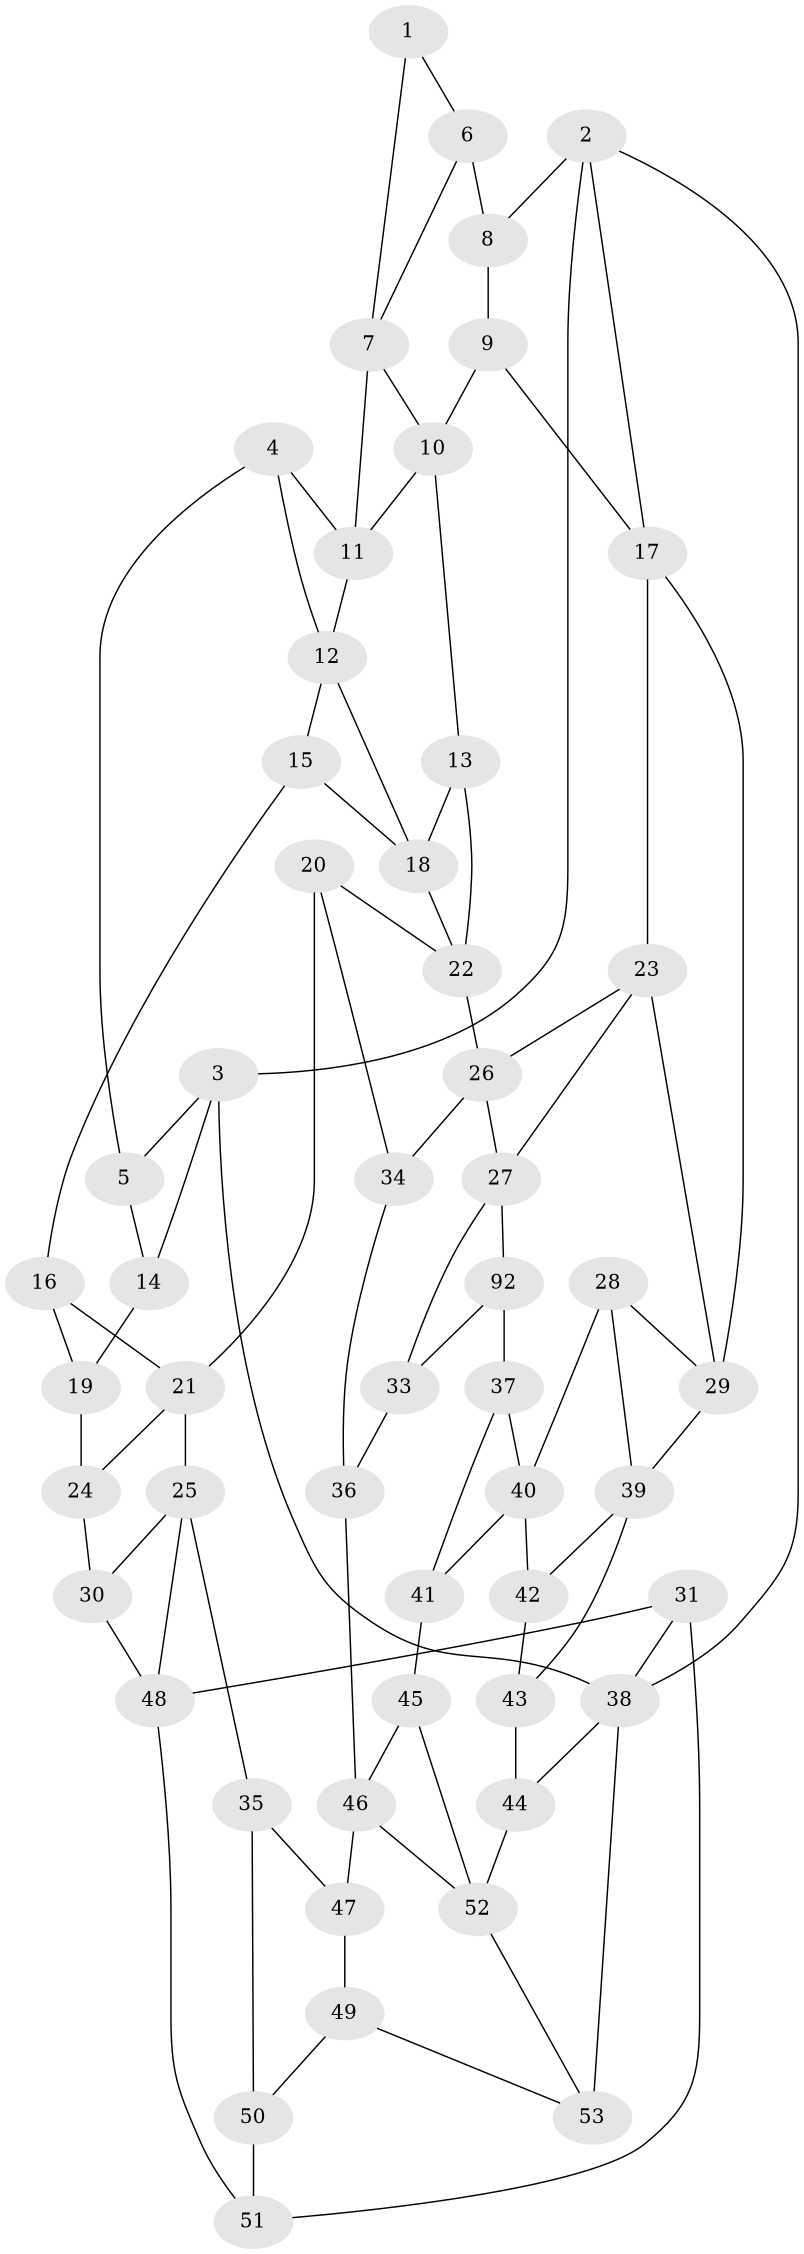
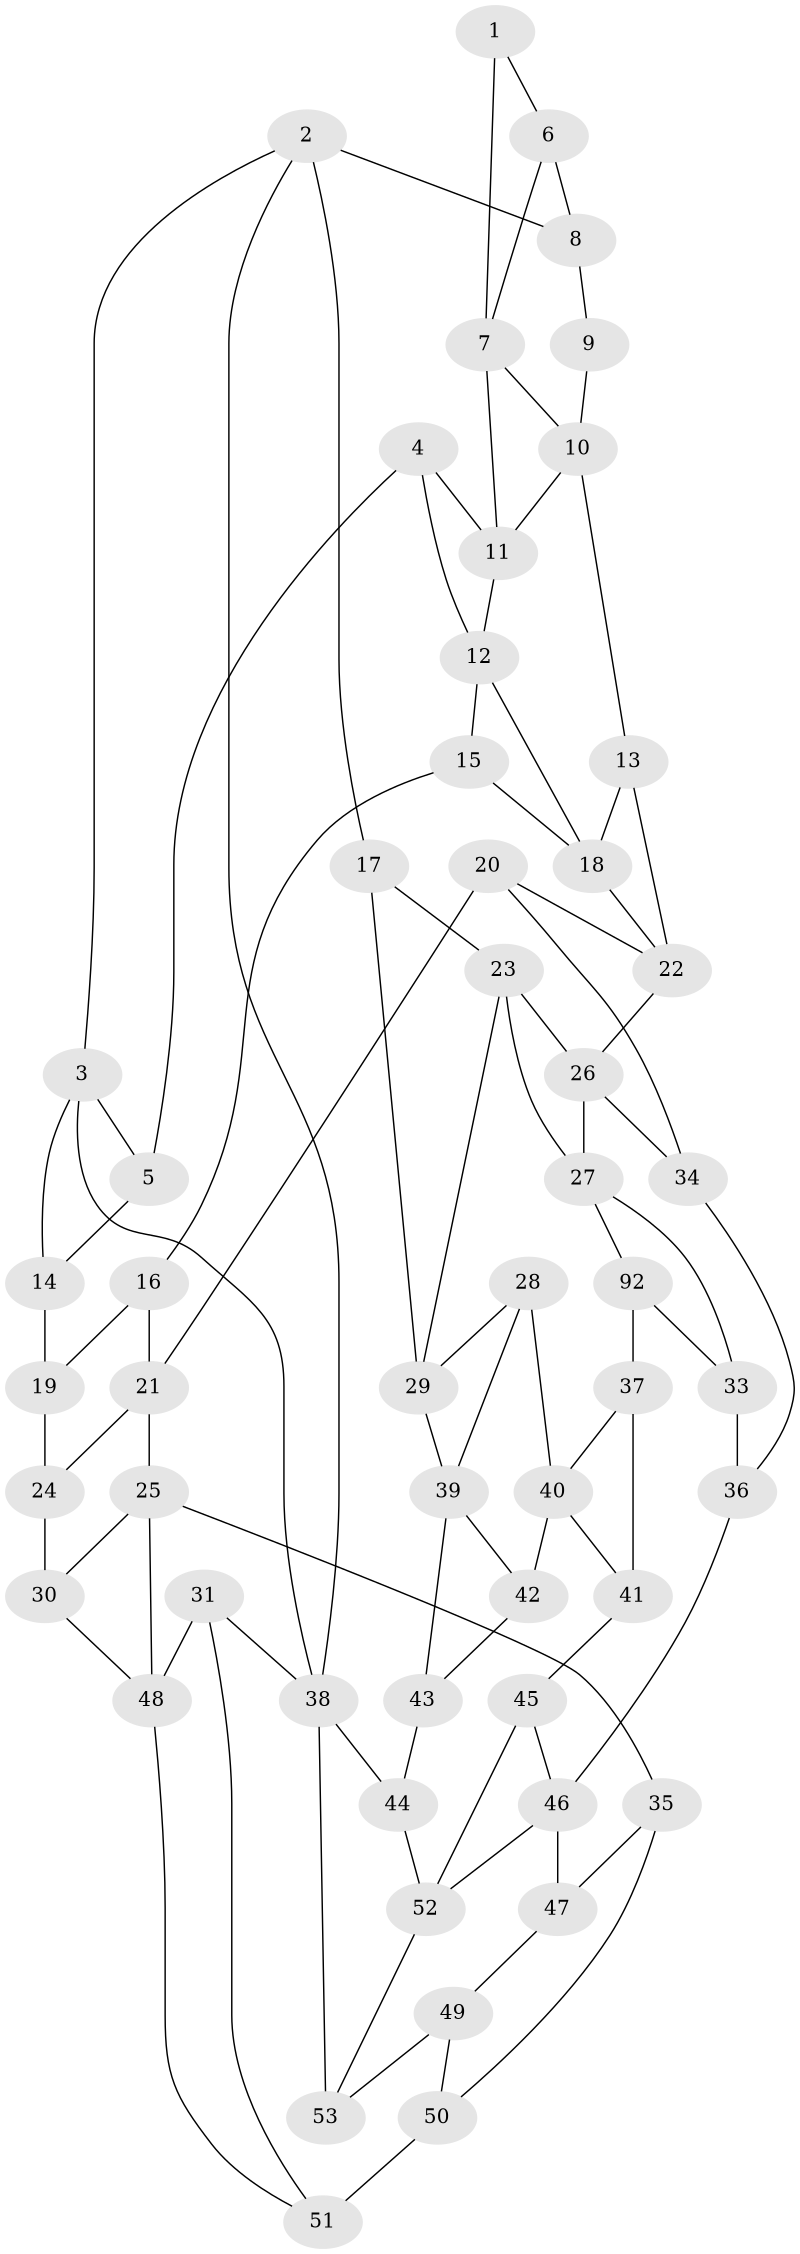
(559, 437) -> none
